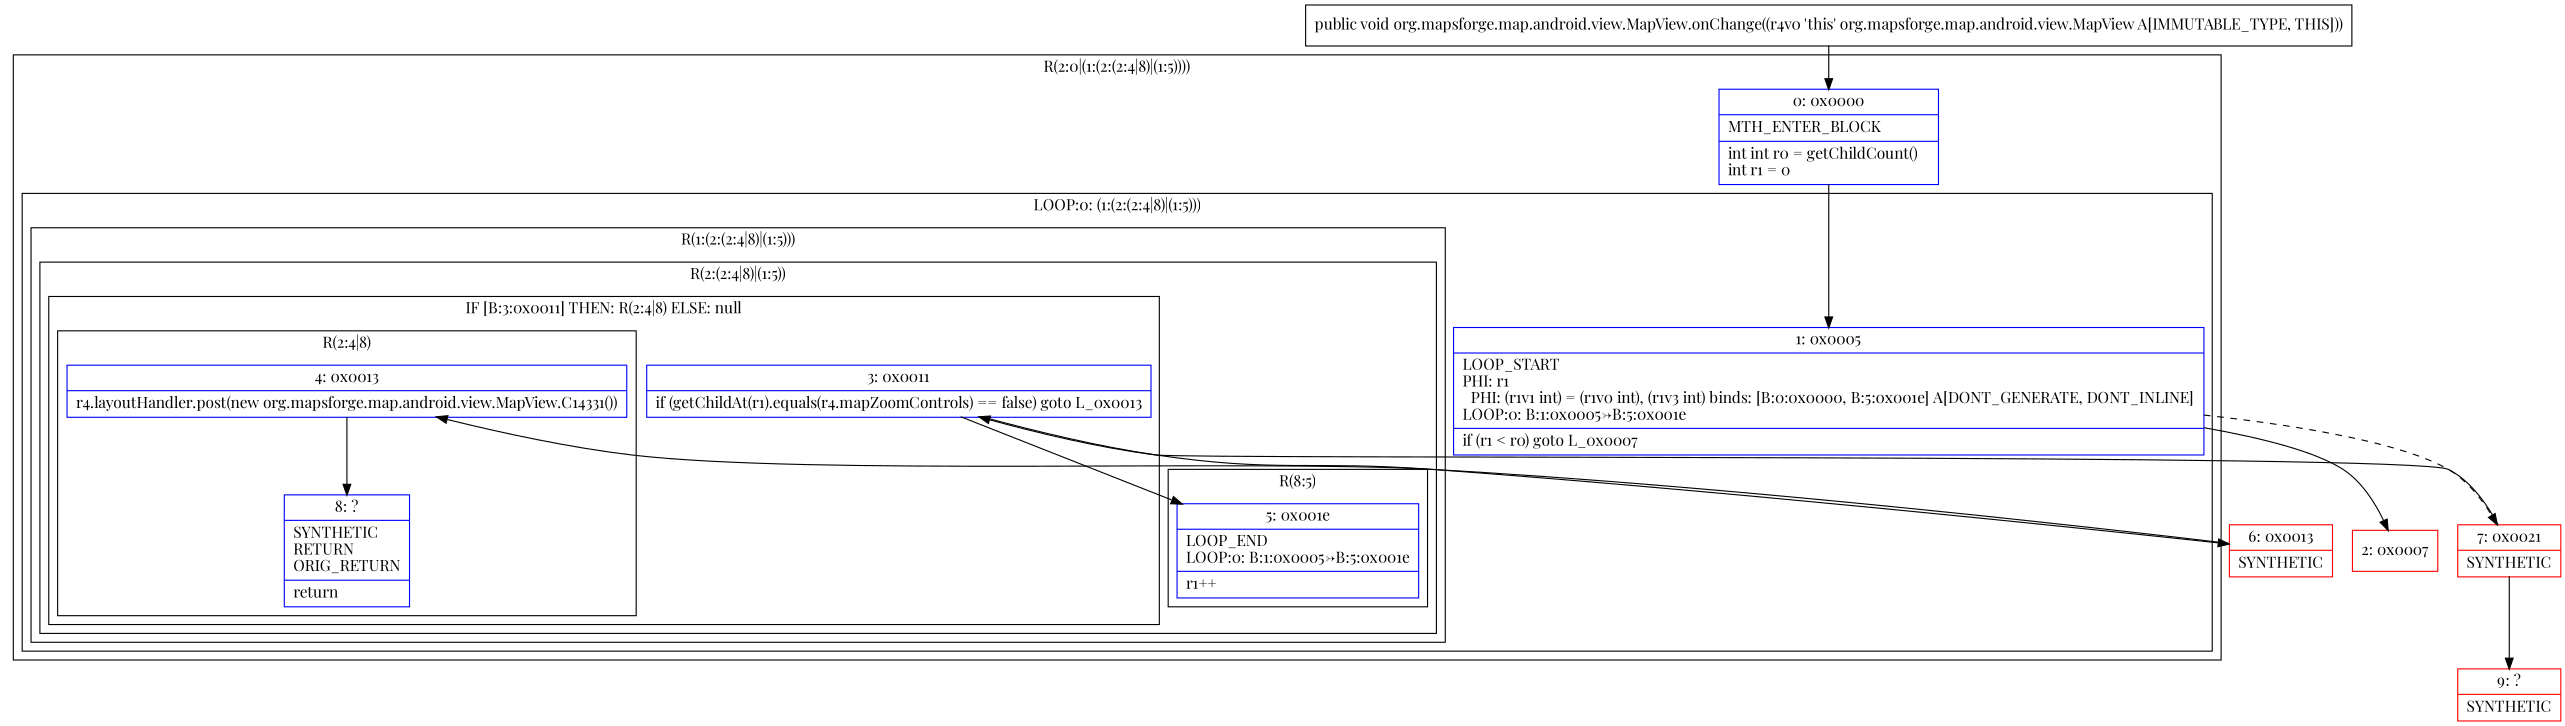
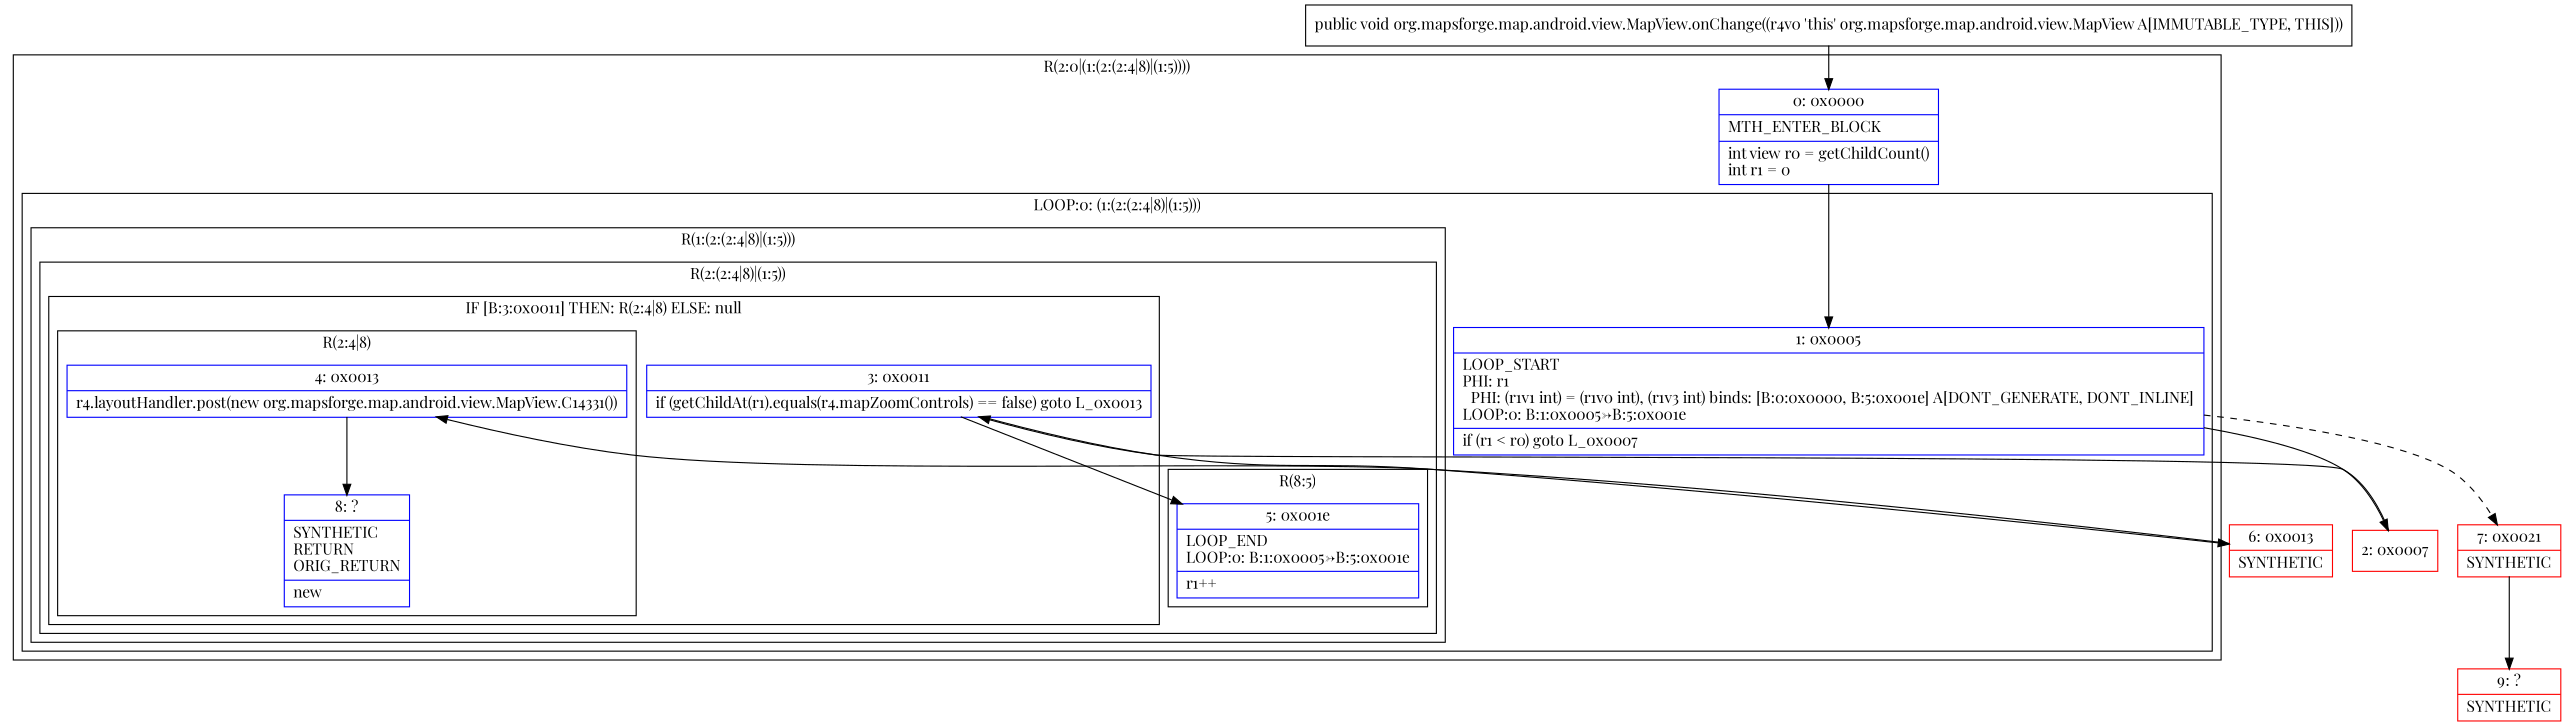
(1823, 154) -> (1829, 154)
(1755, 458) -> (1704, 458)
(316, 593) -> (308, 593)
